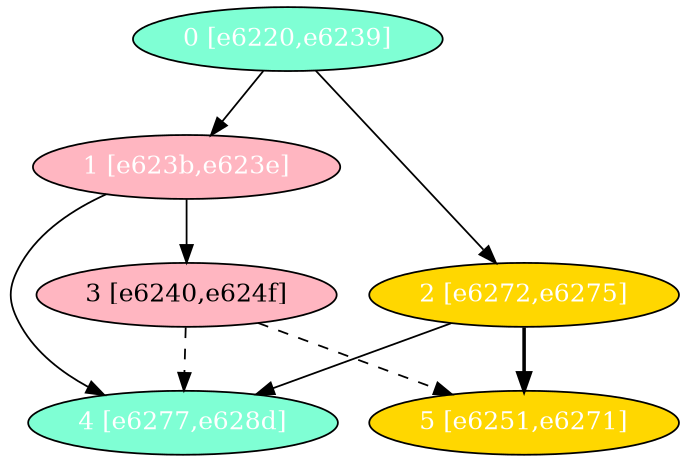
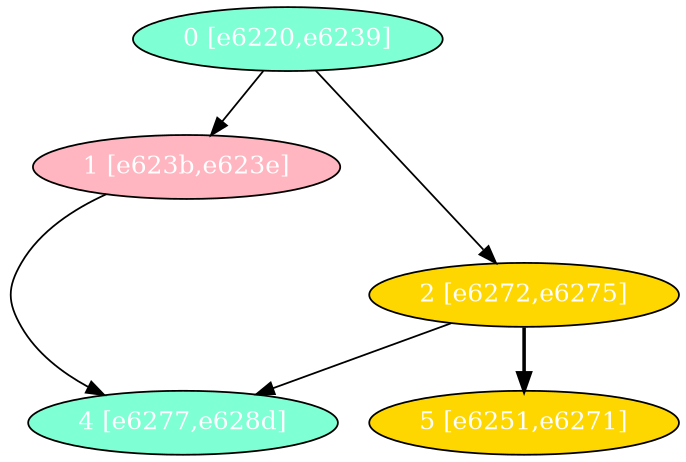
(187, 295) -> none
